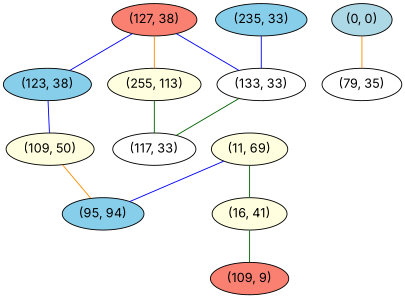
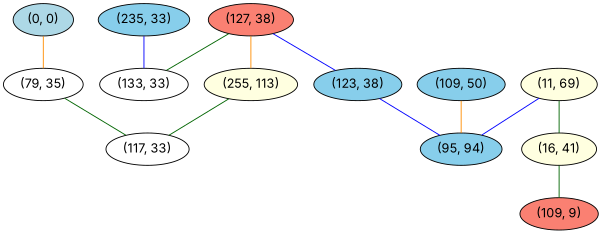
(208, 52) -> (198, 52)
(49, 117) -> (410, 117)
(208, 117) -> (95, 117)
(50, 149) -> (461, 84)
